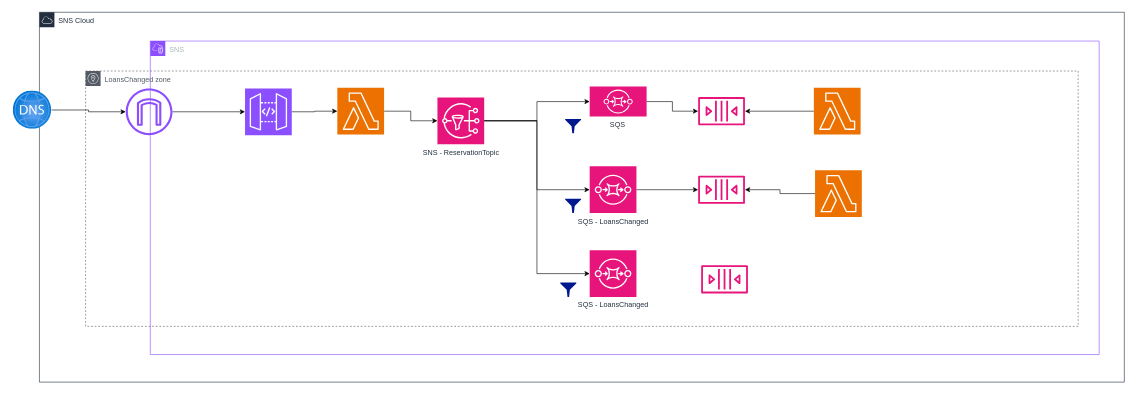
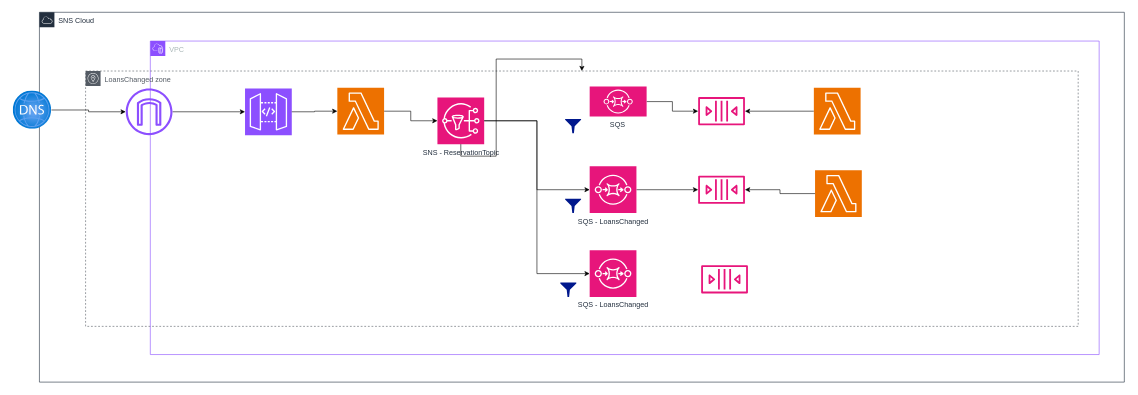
(175, 50) -> (175, 50)
(560, 102) -> (582, 61)
